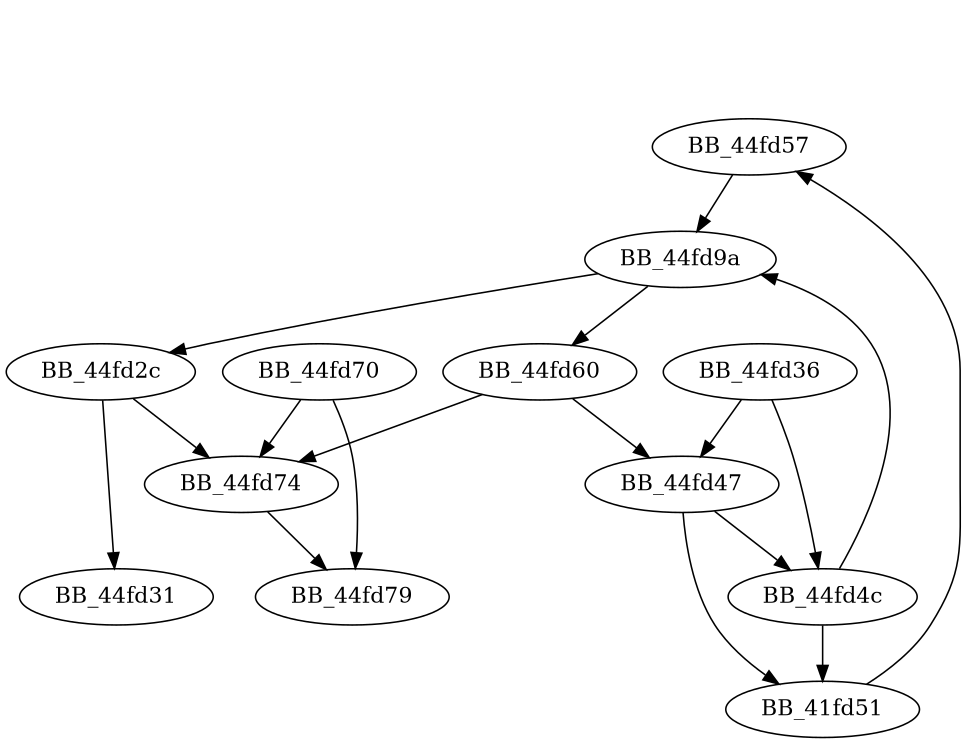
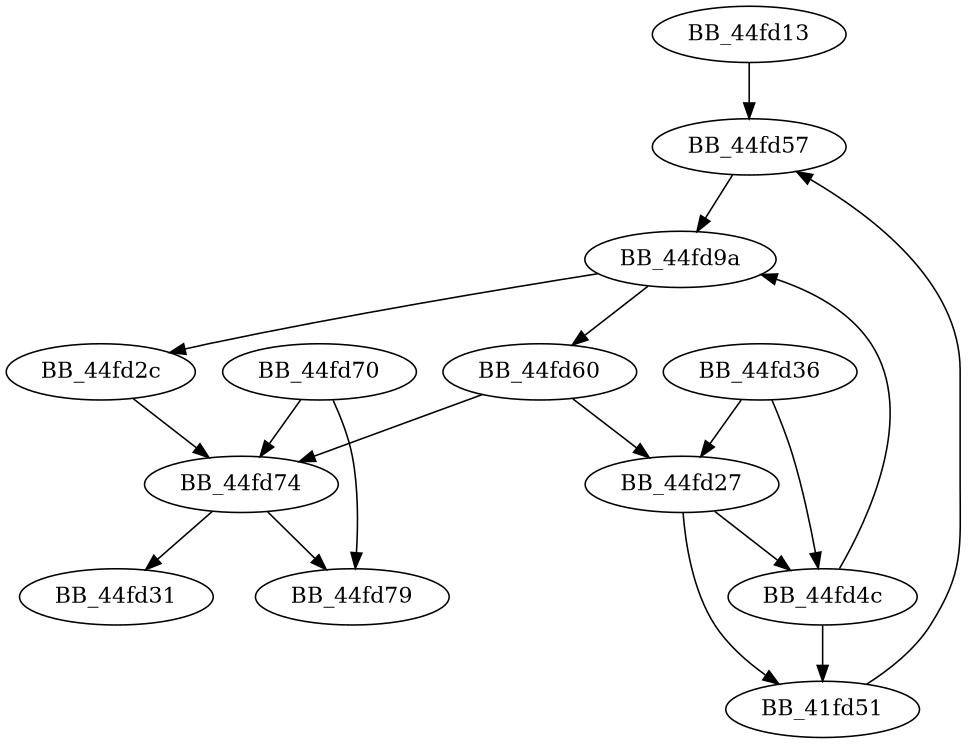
none -> (749, 34)
(108, 476) -> (185, 535)
(682, 484) -> (682, 484)
